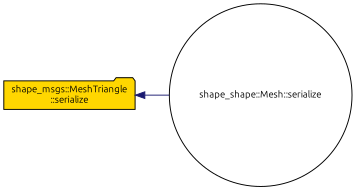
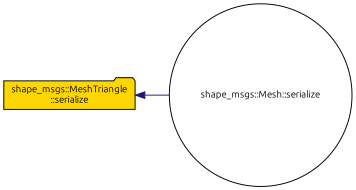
(261, 95) -> (261, 95)
